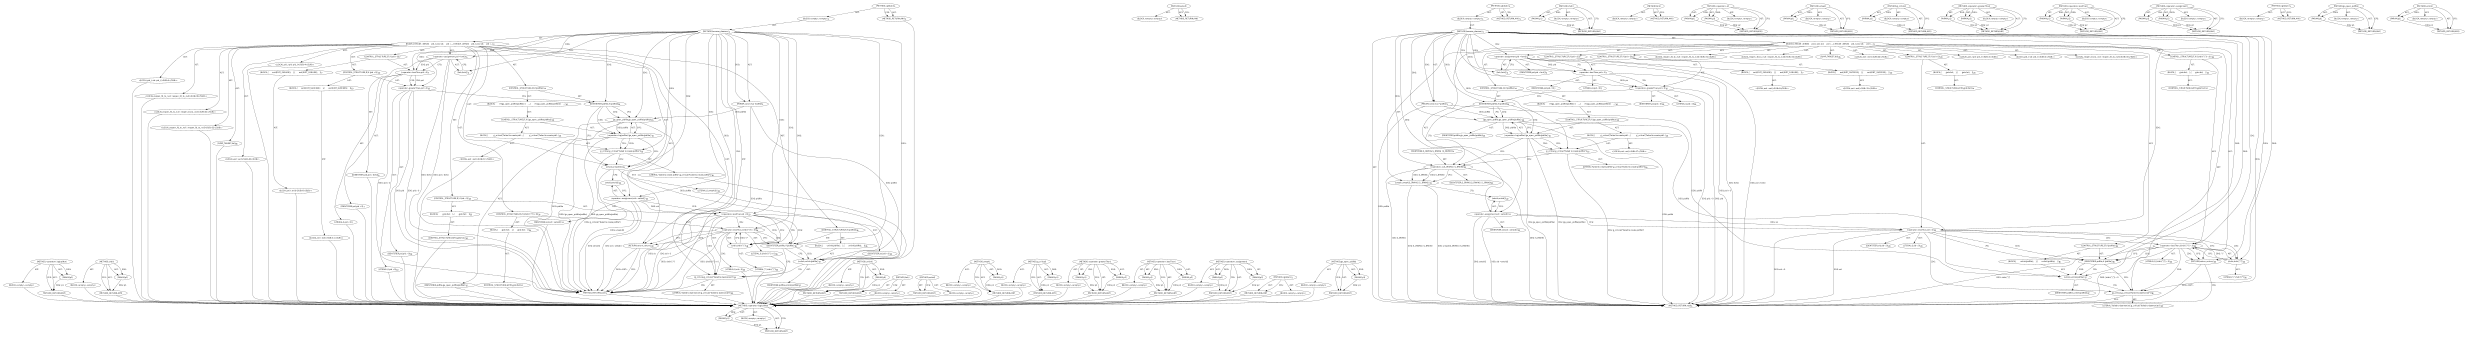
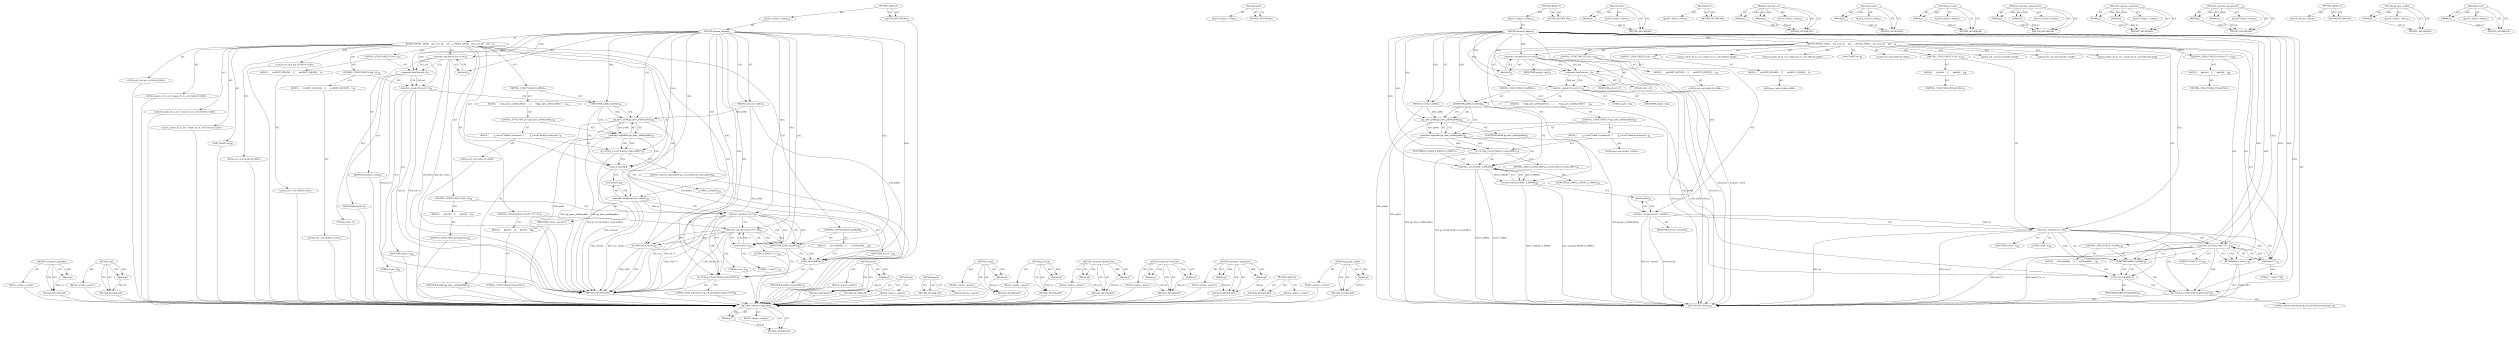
none -> (1507, 172)
